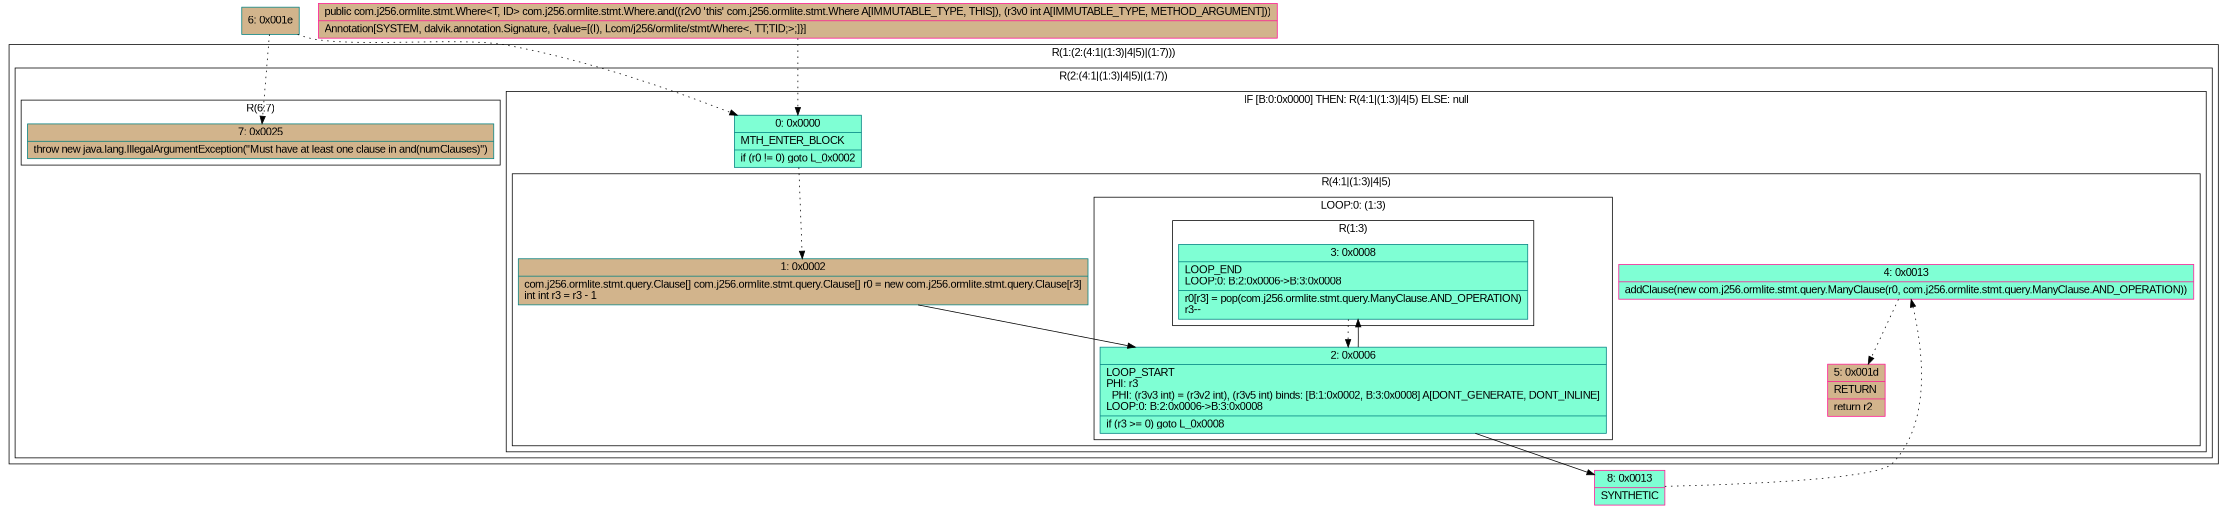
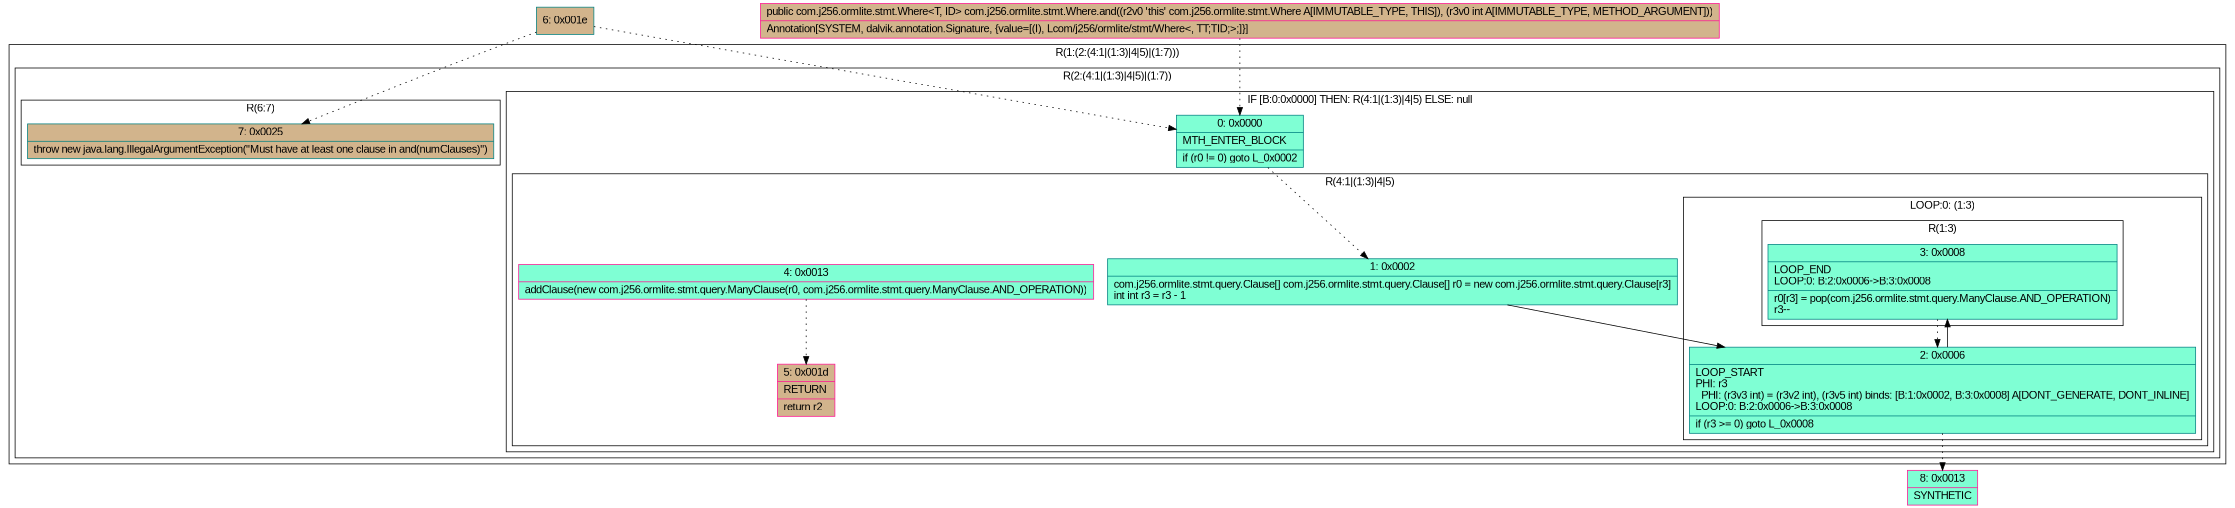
(803, 282) -> (1392, 282)
(1531, 453) -> (1943, 448)
(1861, 473) -> none
